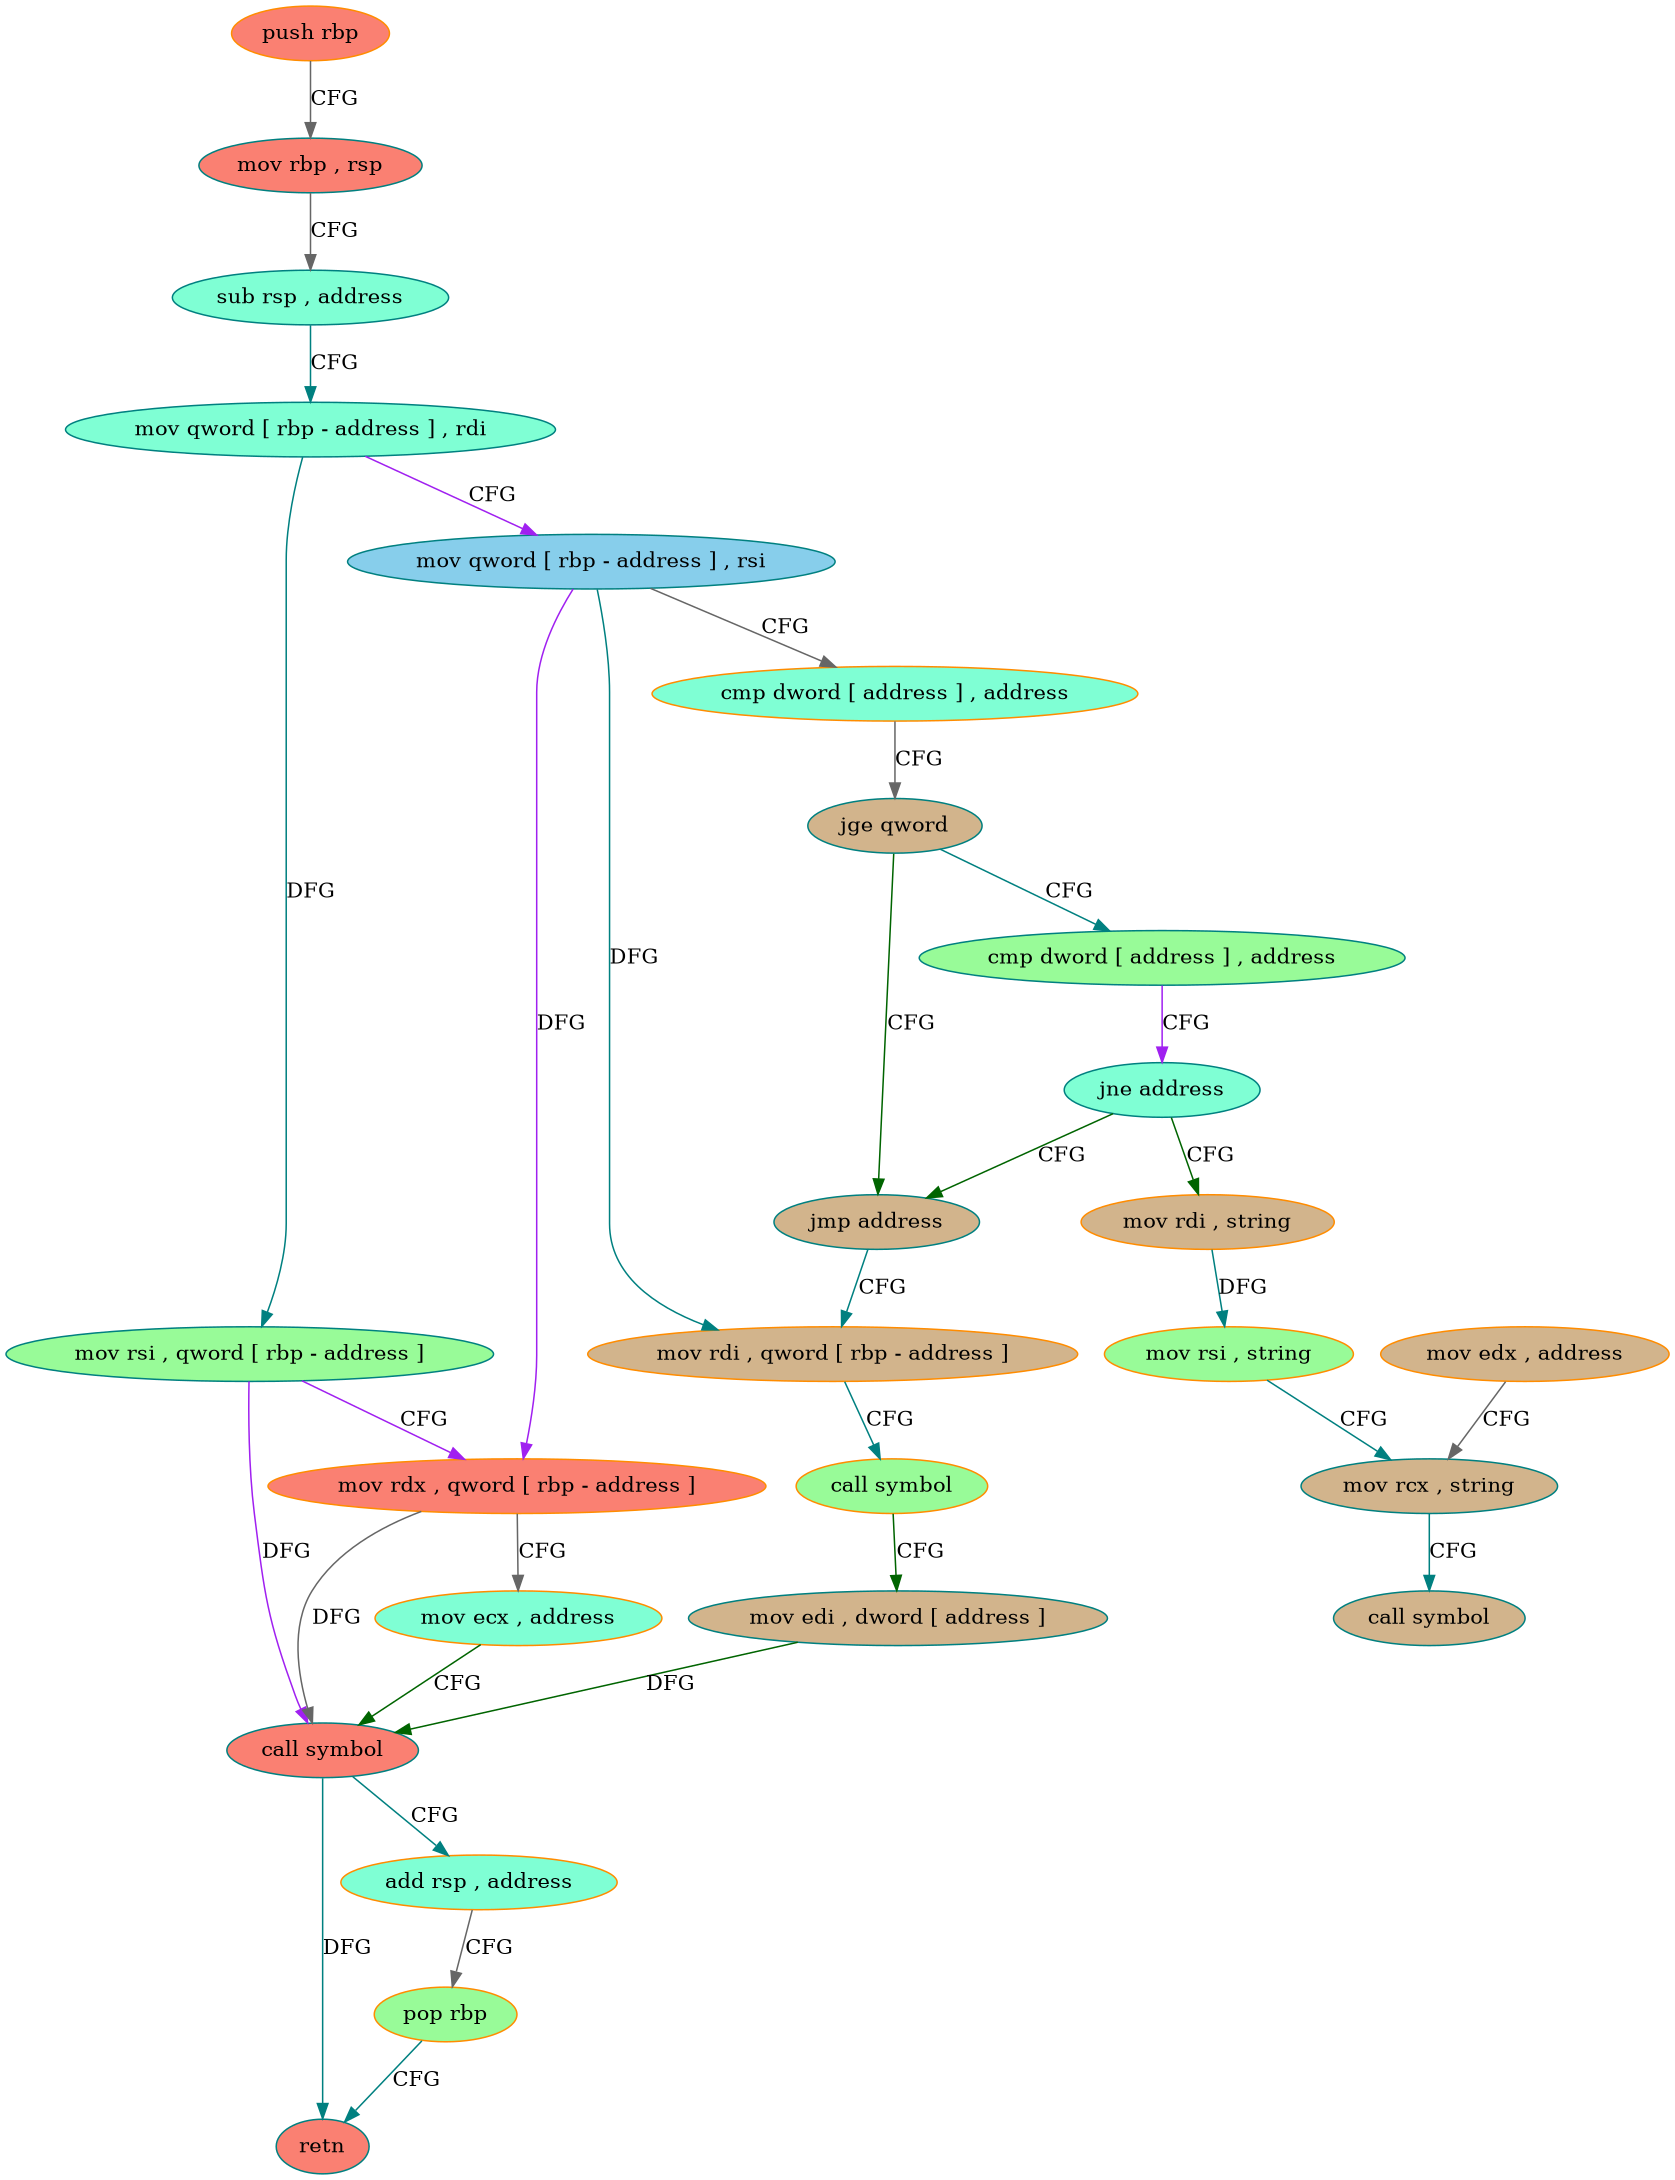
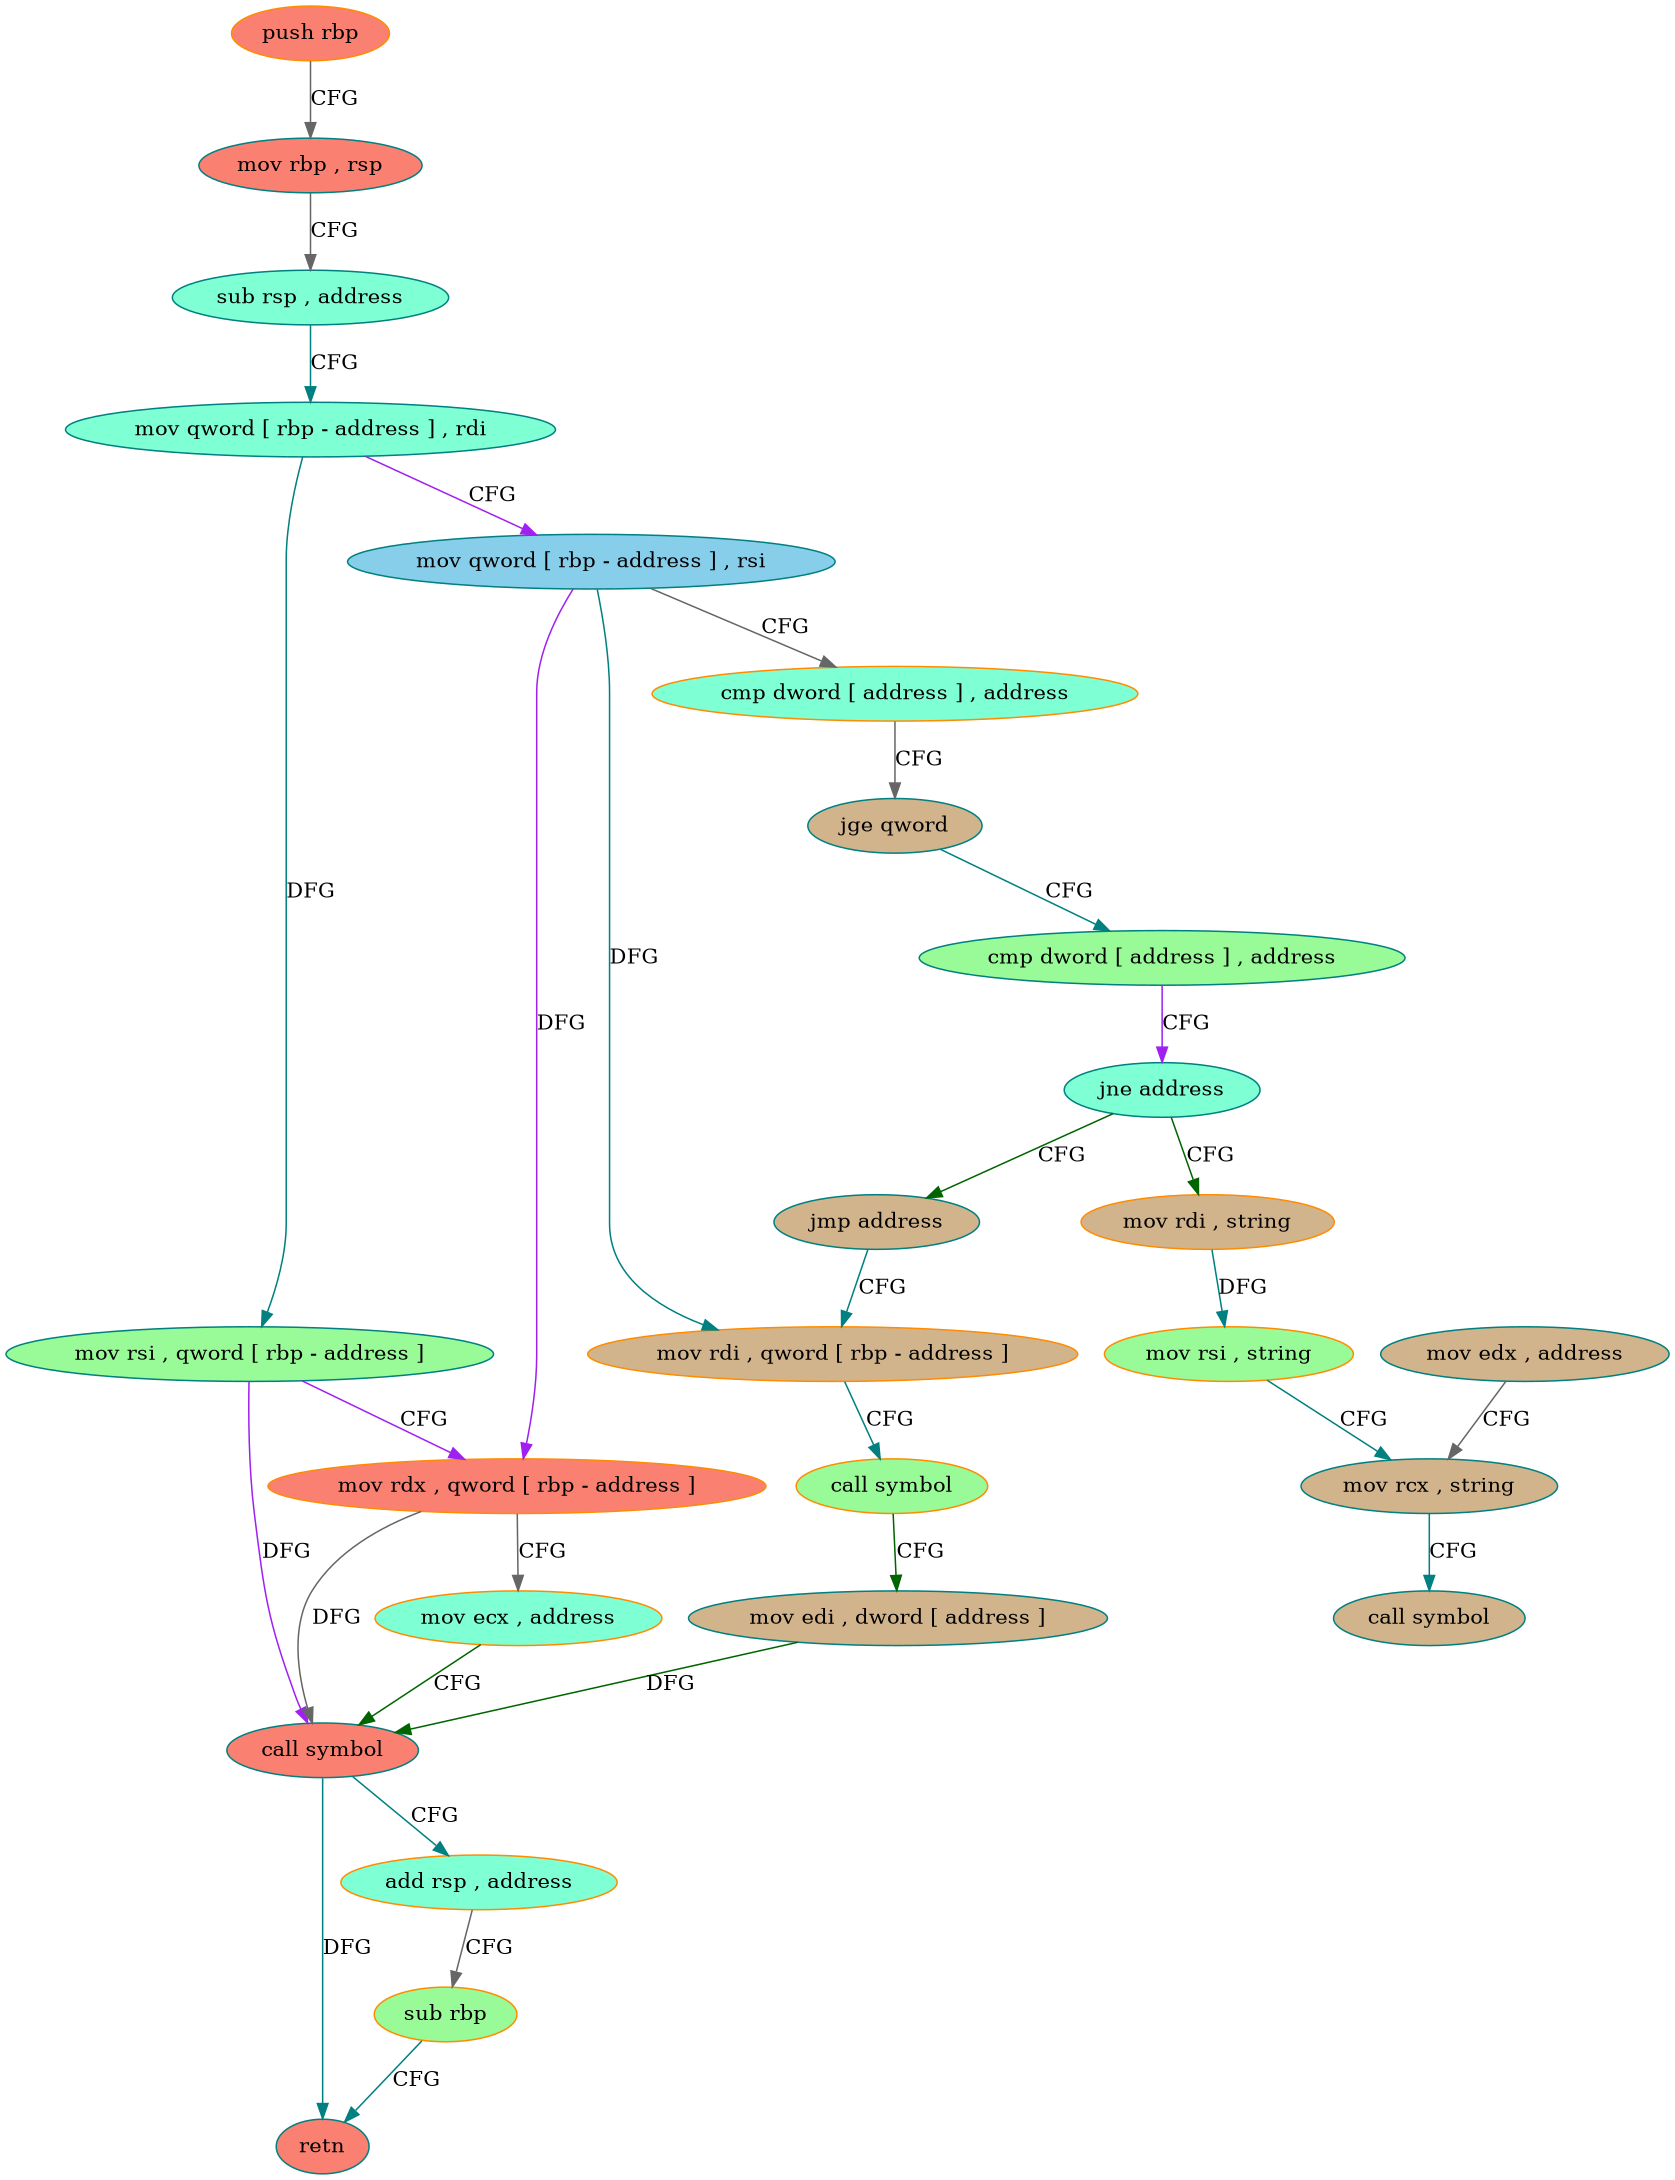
(886, 1016) -> none
(1525, 1354) -> (1525, 1354)
(446, 2014) -> (446, 2014)
